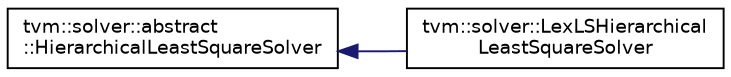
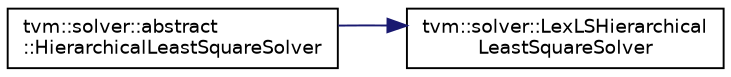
(382, 51) -> (363, 25)
